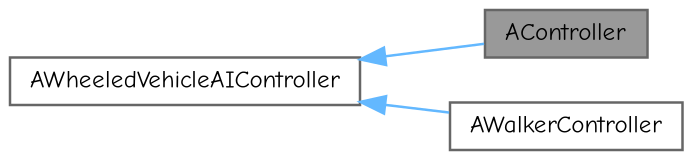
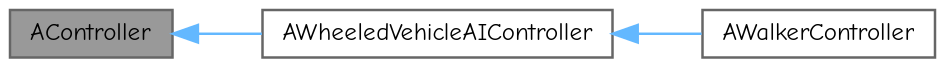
(435, 50) -> (230, 34)
